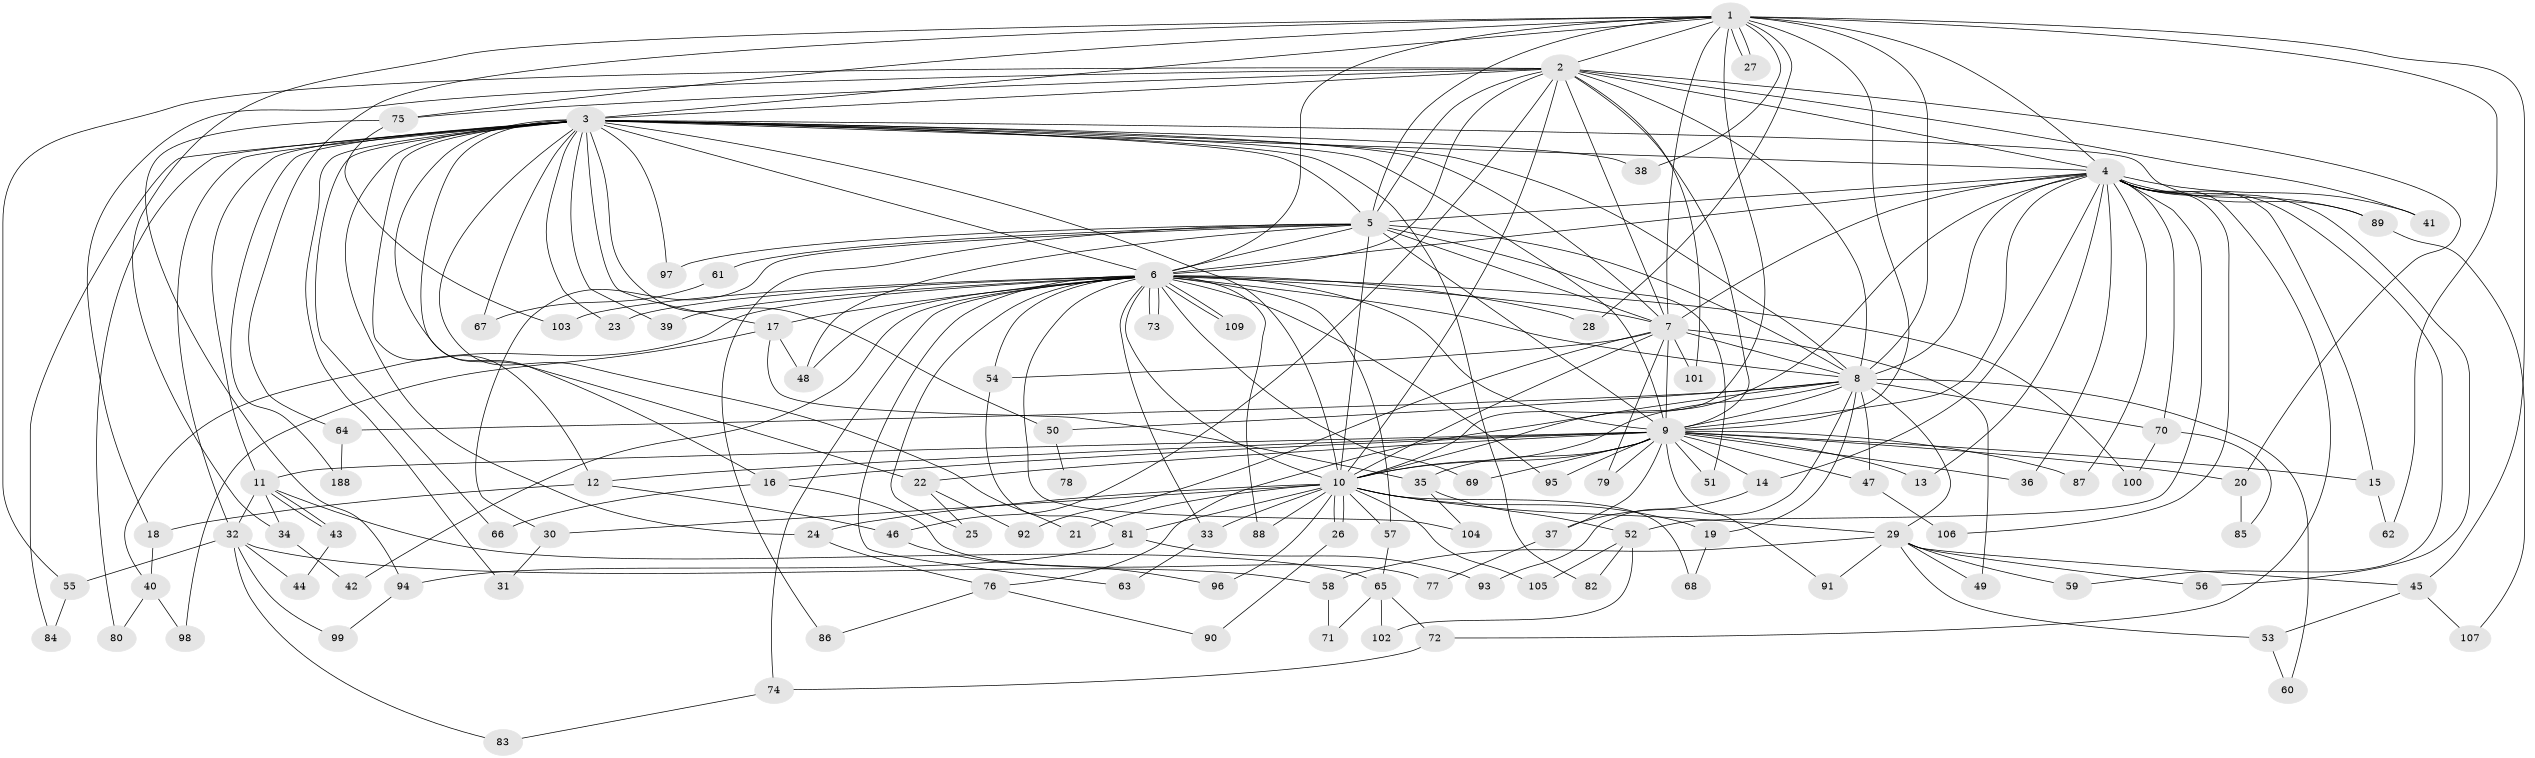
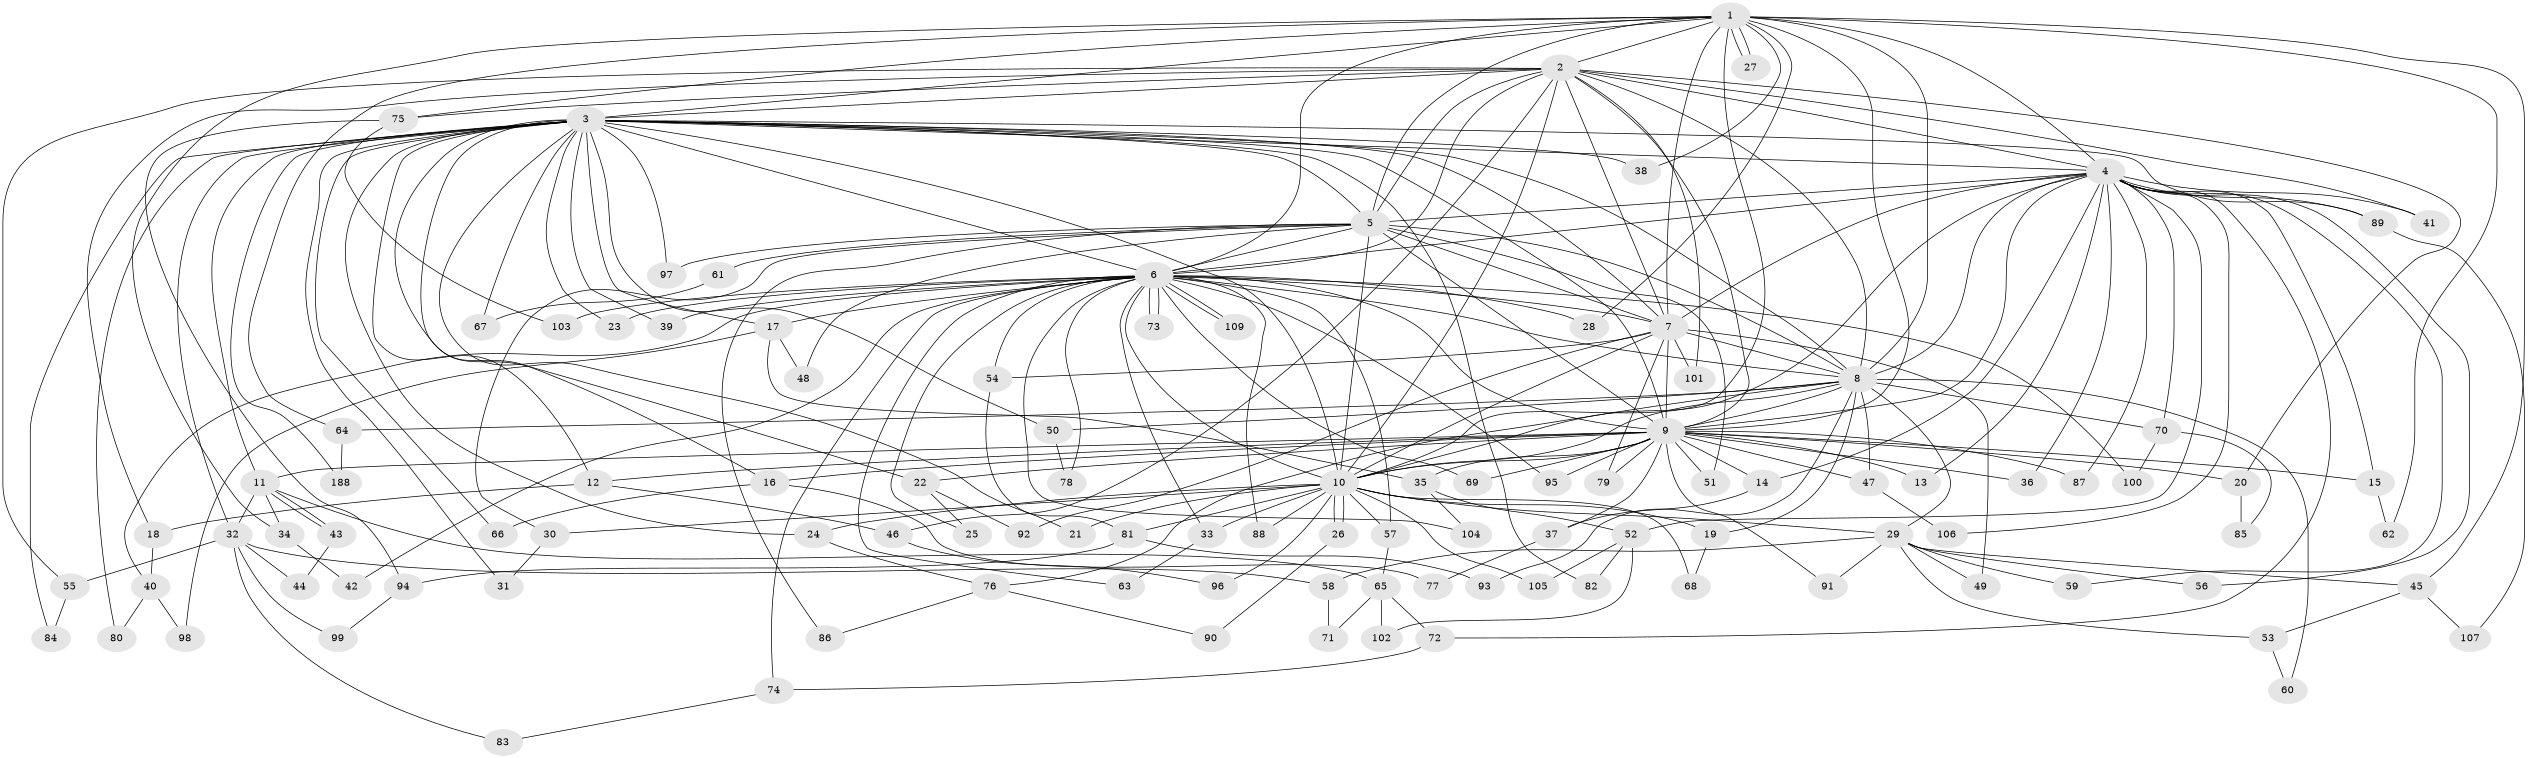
(906, 308) -> (1066, 358)
